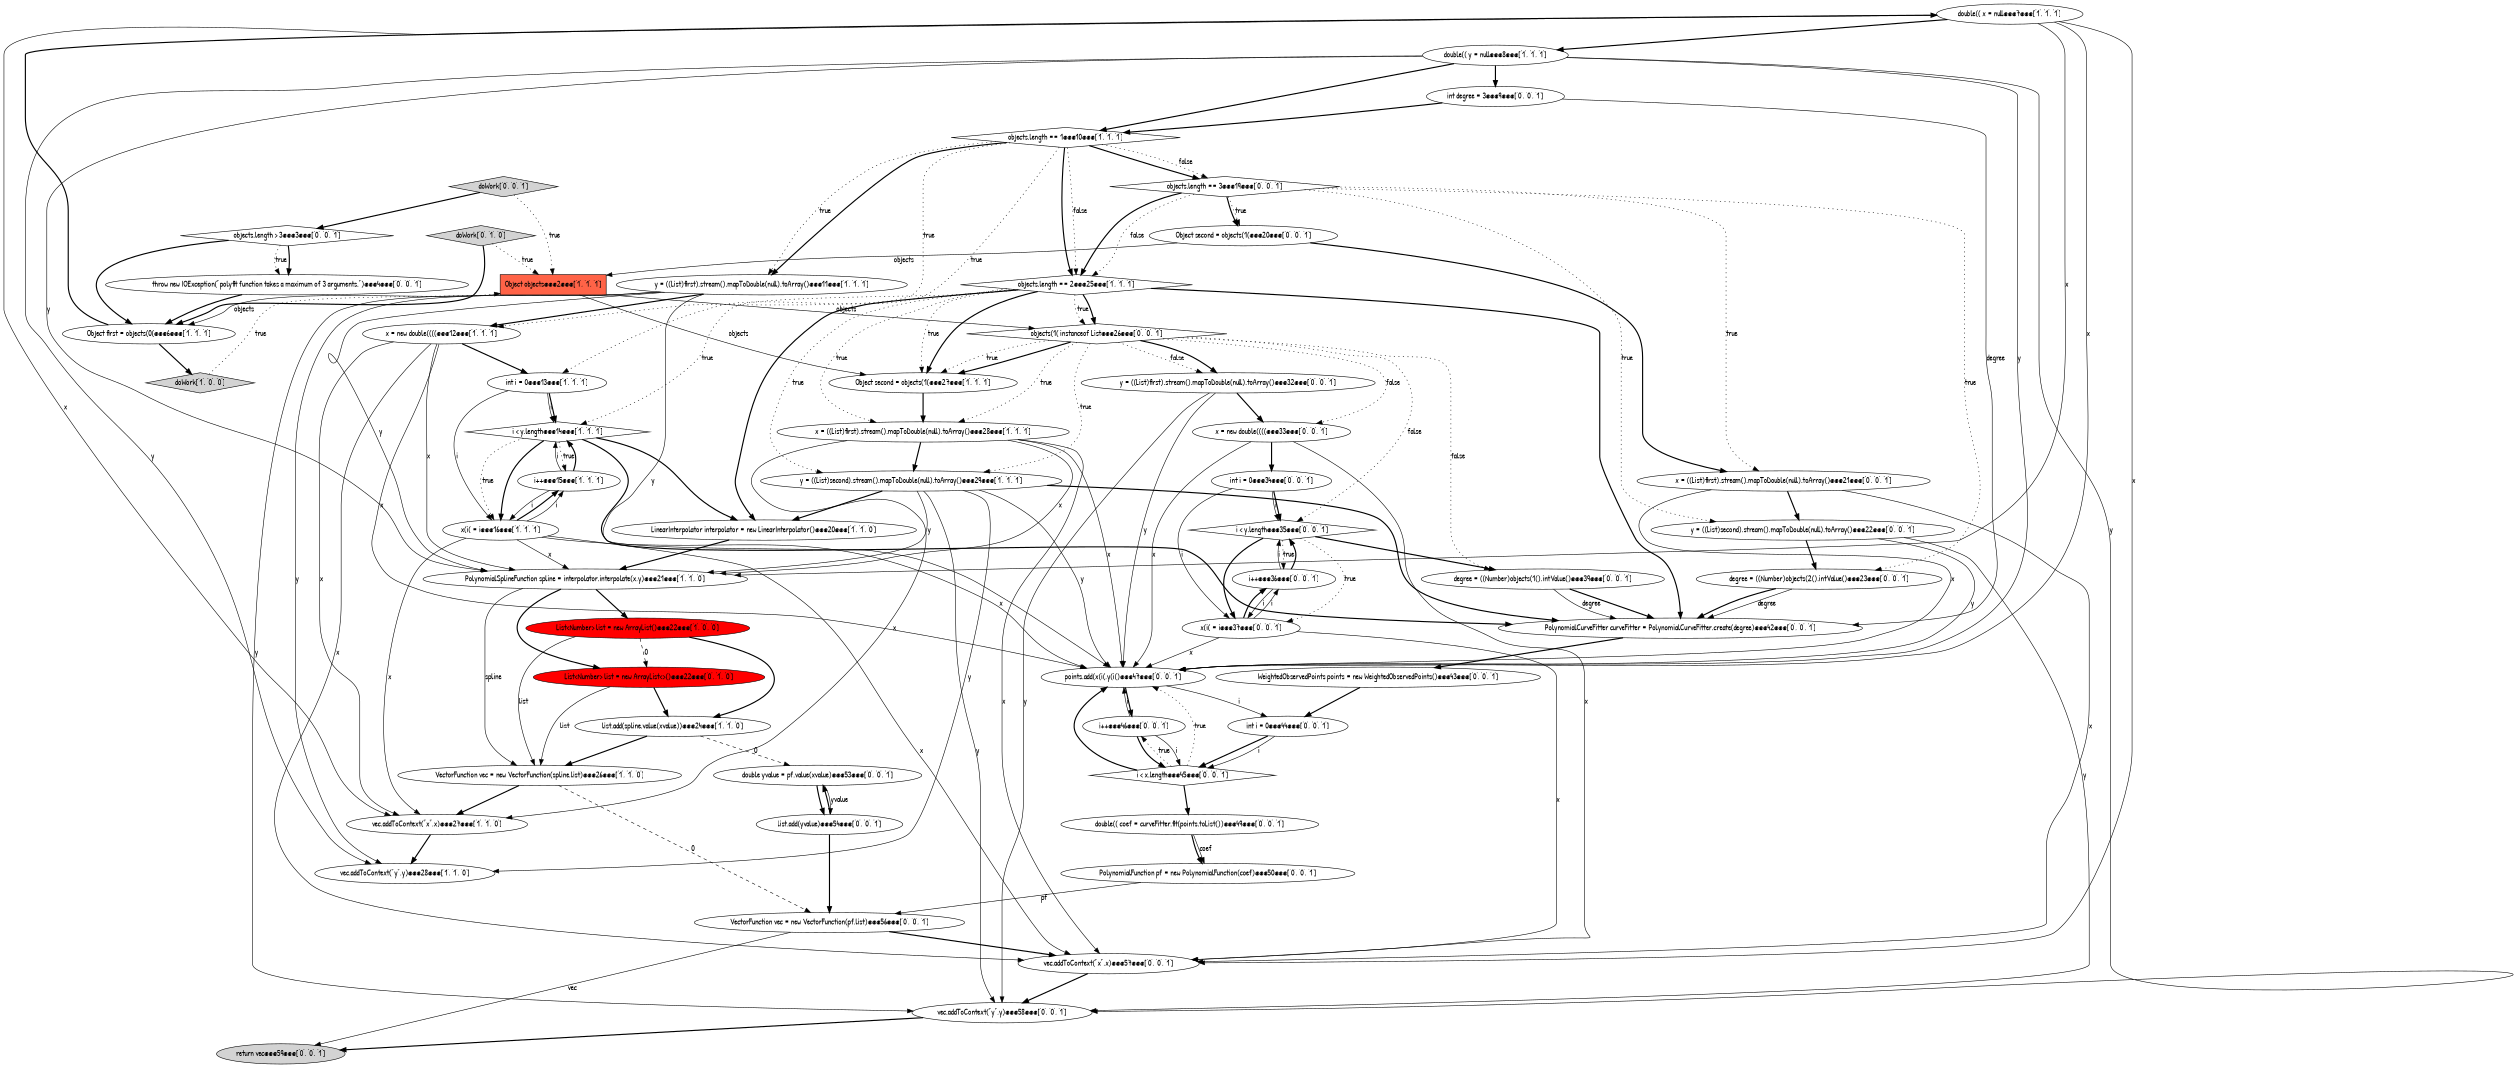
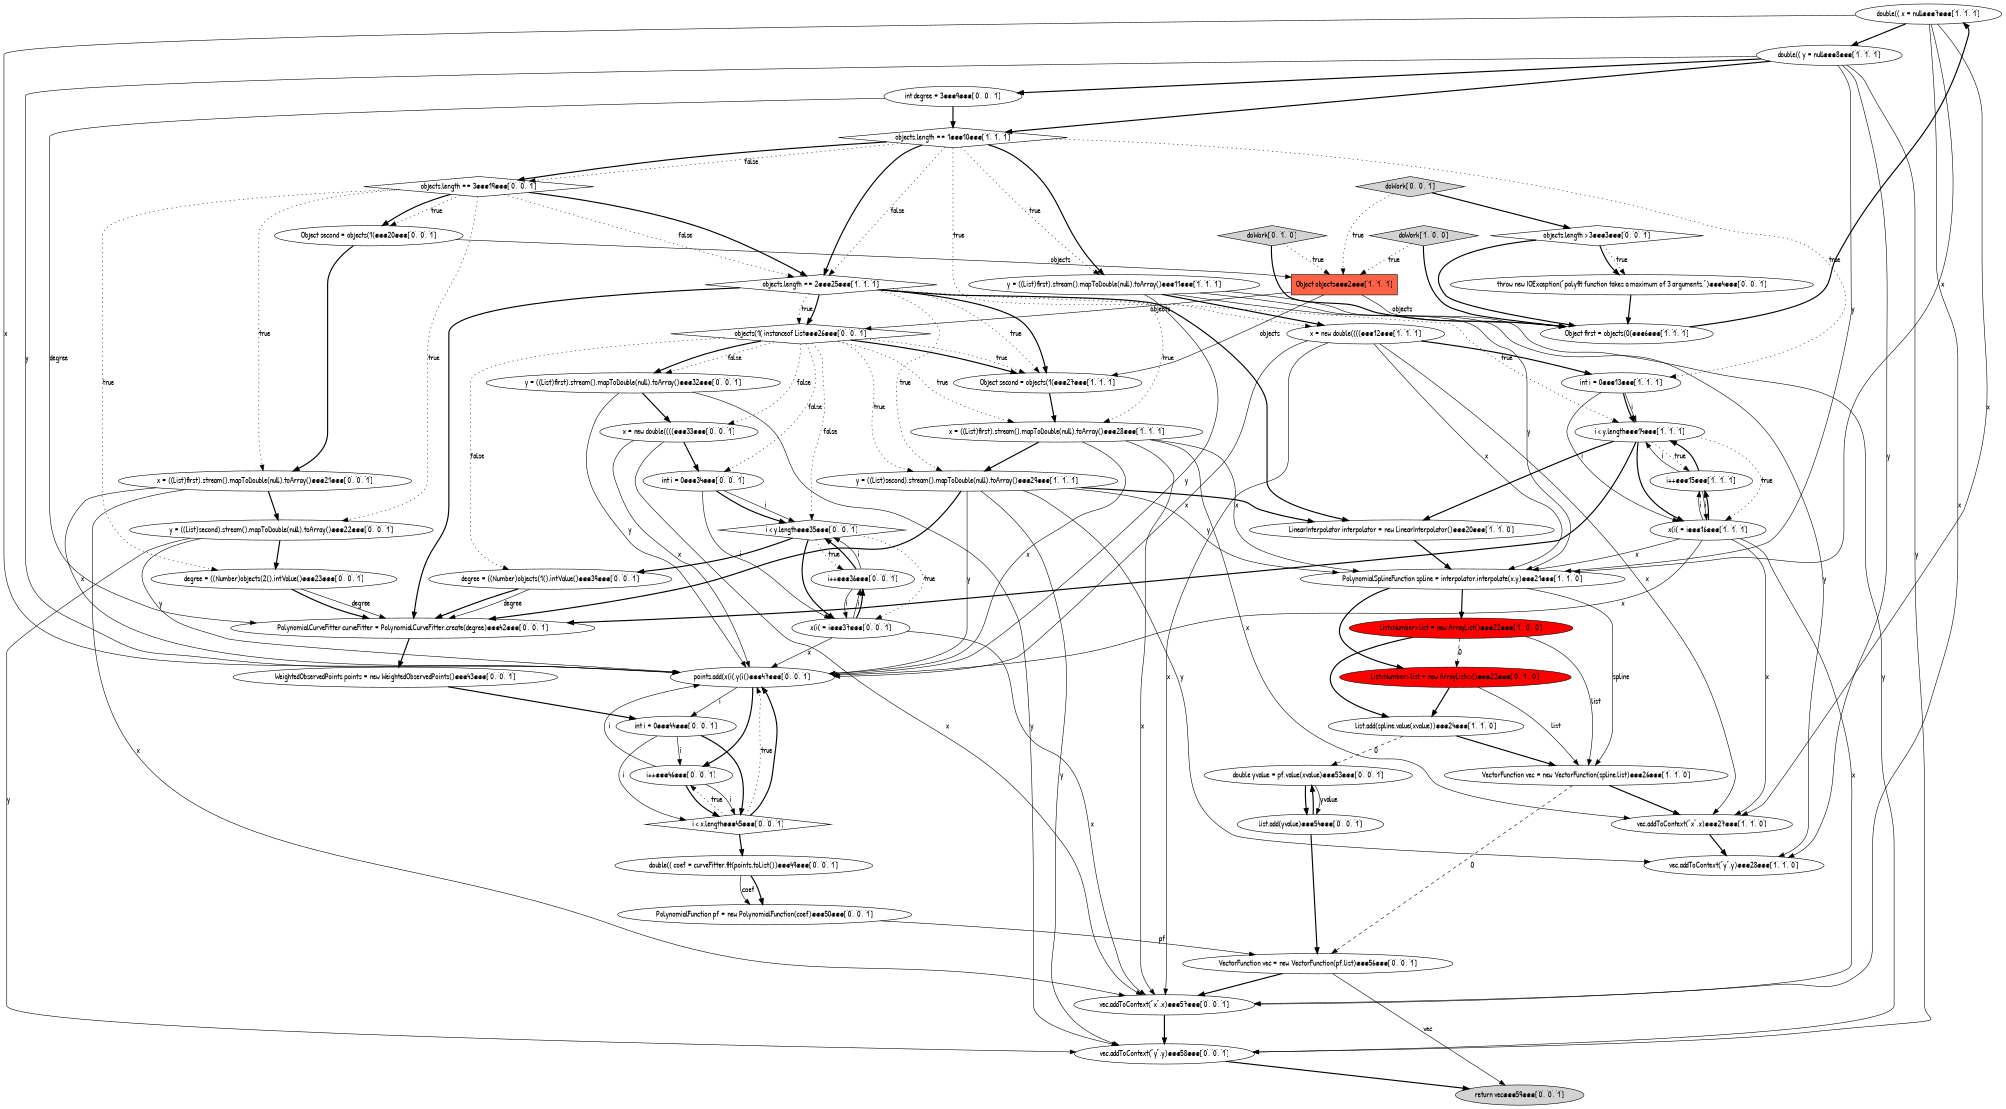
(173, 357) -> (1469, 314)
none -> (796, 420)
(558, 432) -> (1640, 432)
none -> (678, 748)
